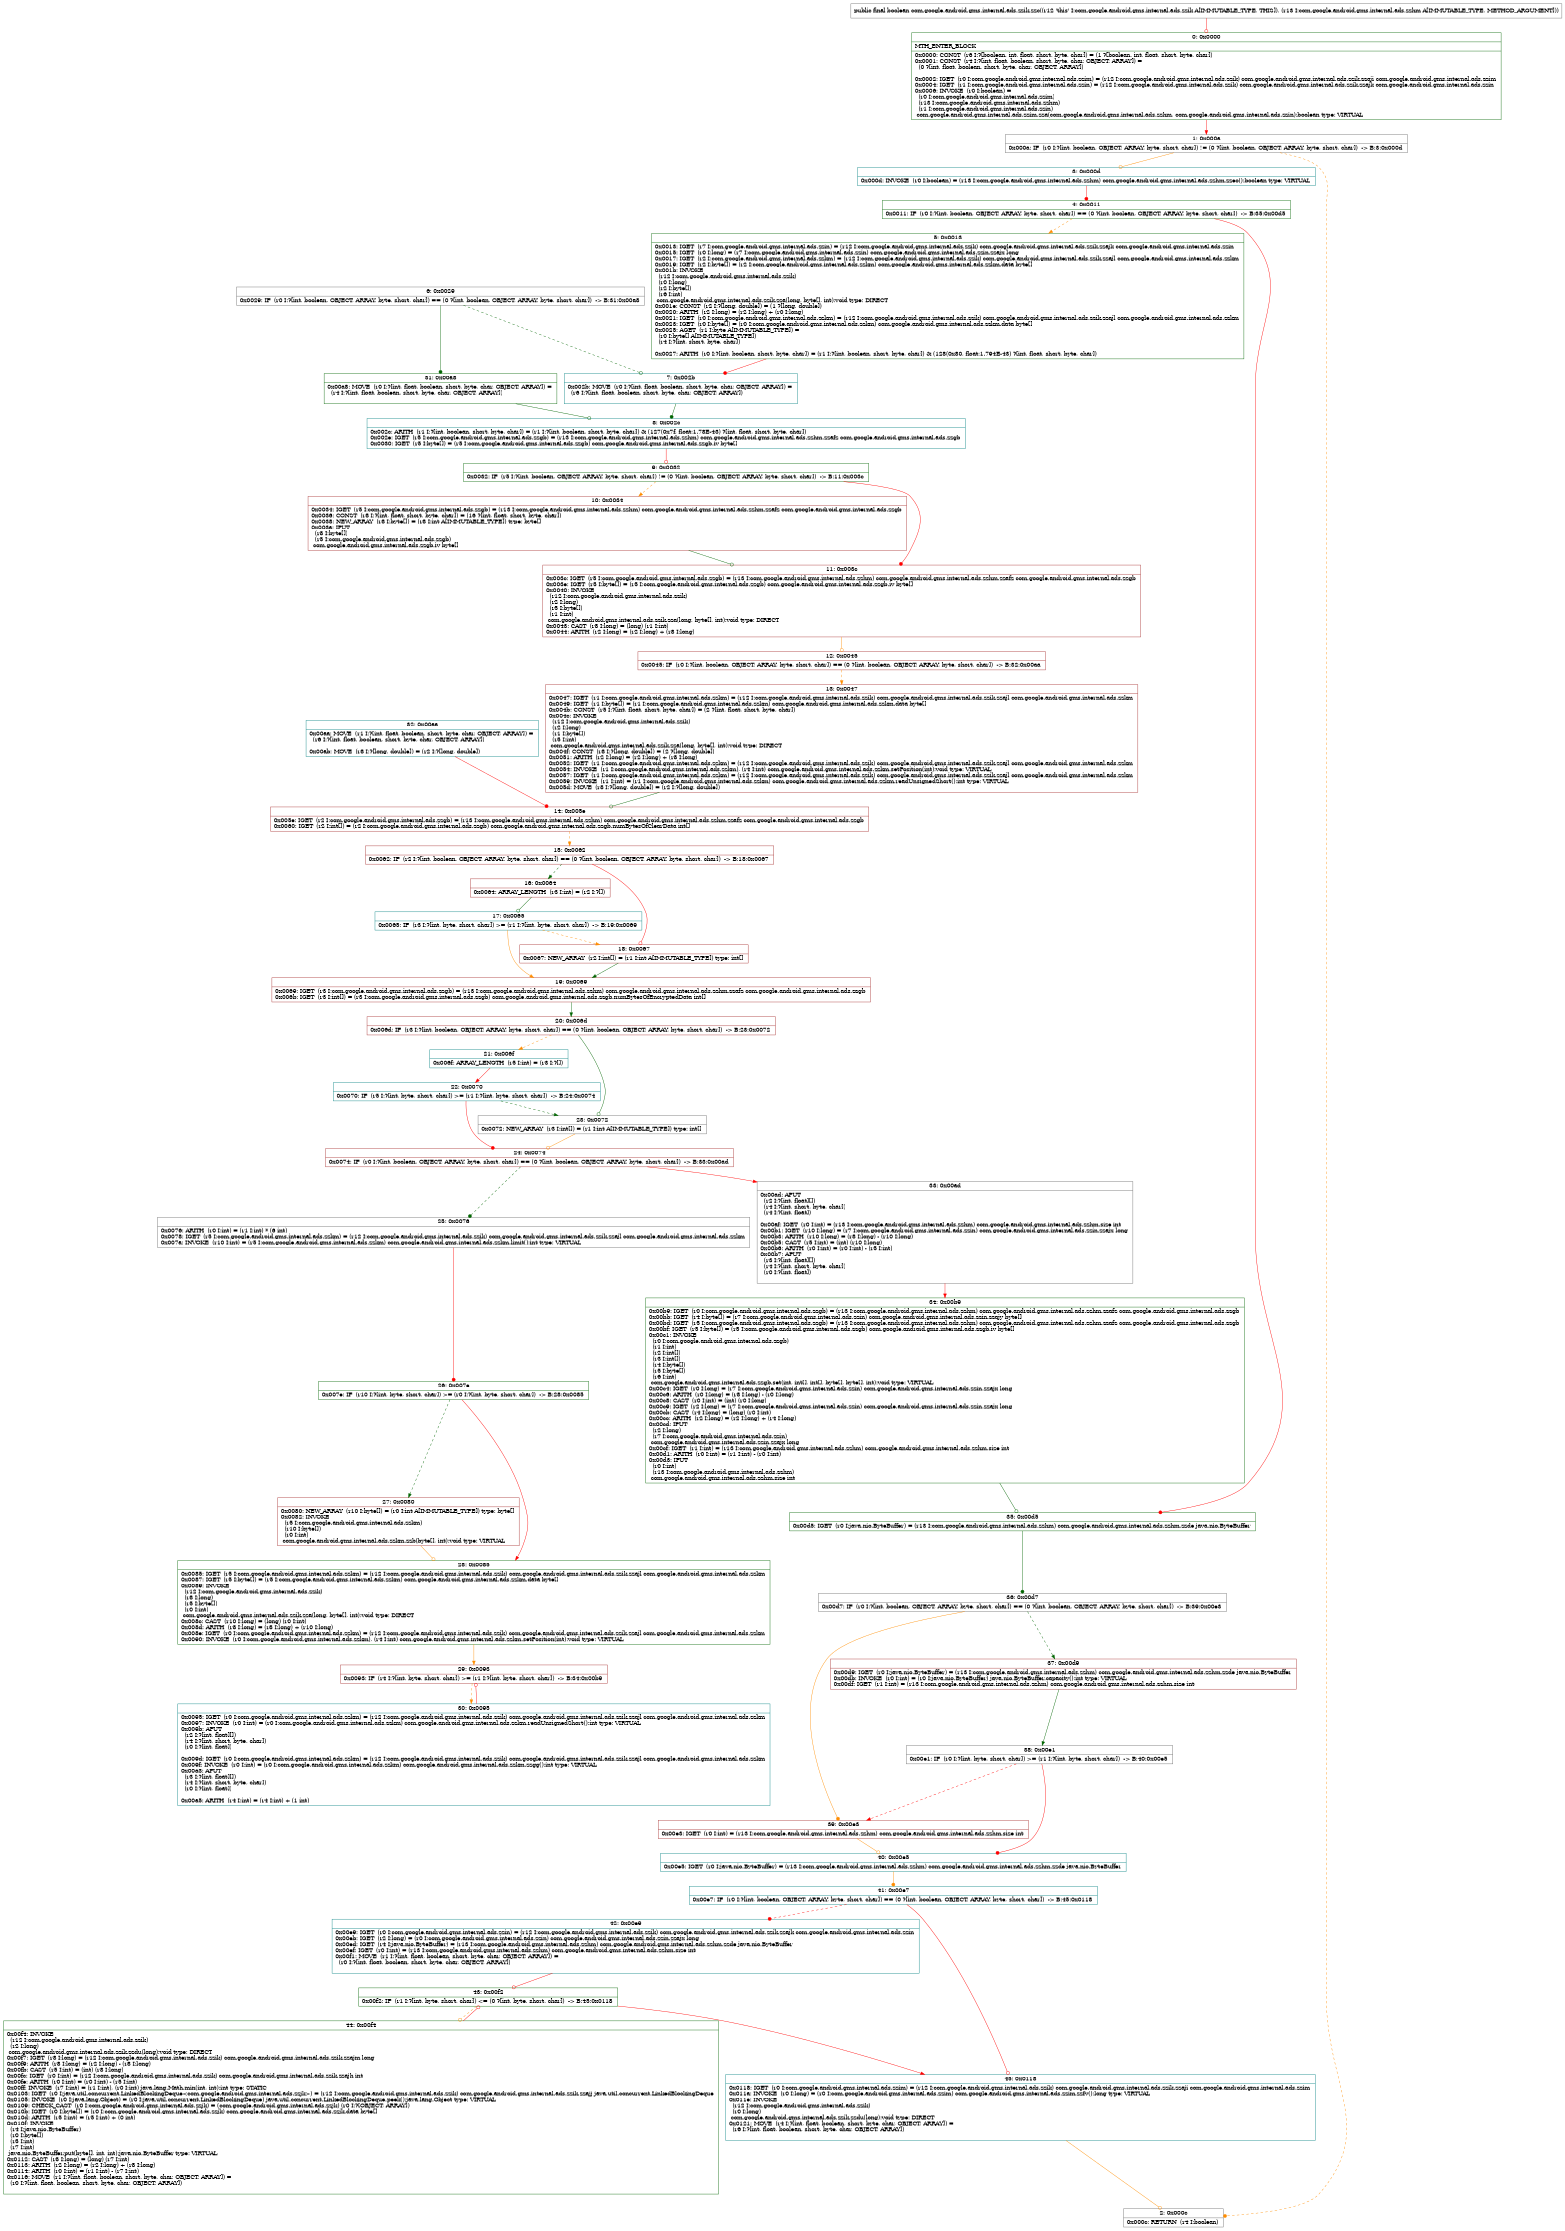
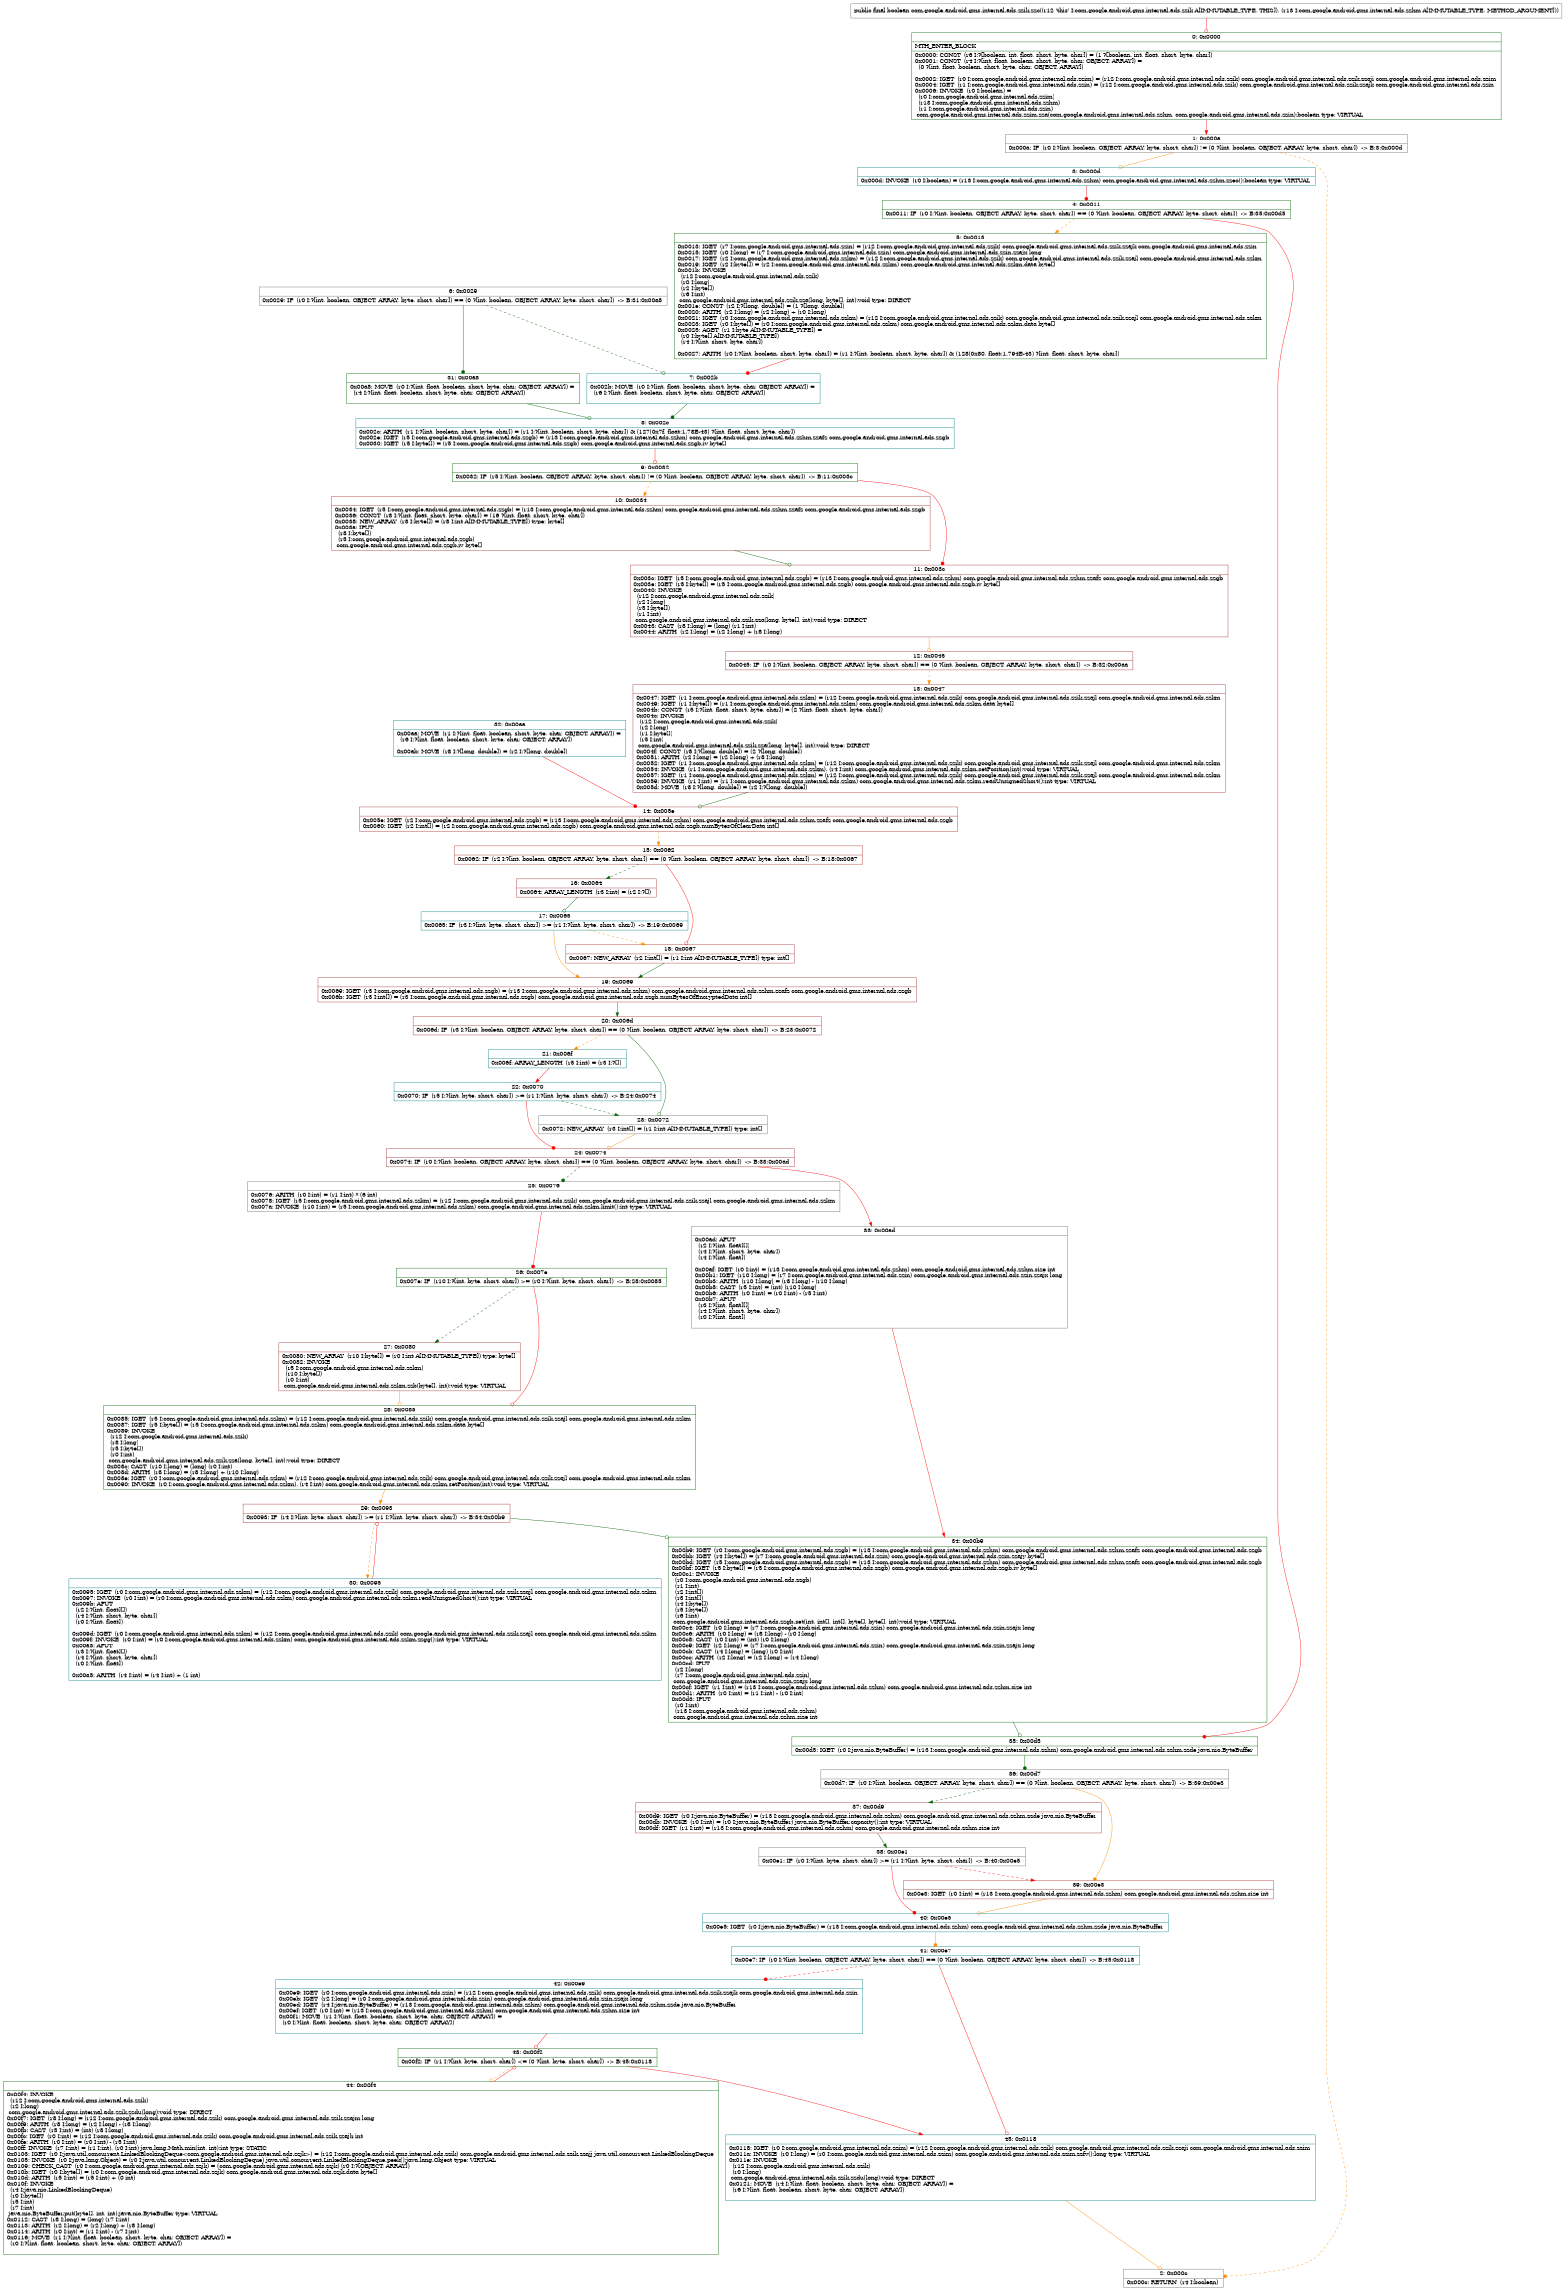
(513, 1472) -> (538, 1348)
none -> (588, 1525)
(44, 2130) -> (59, 2190)
